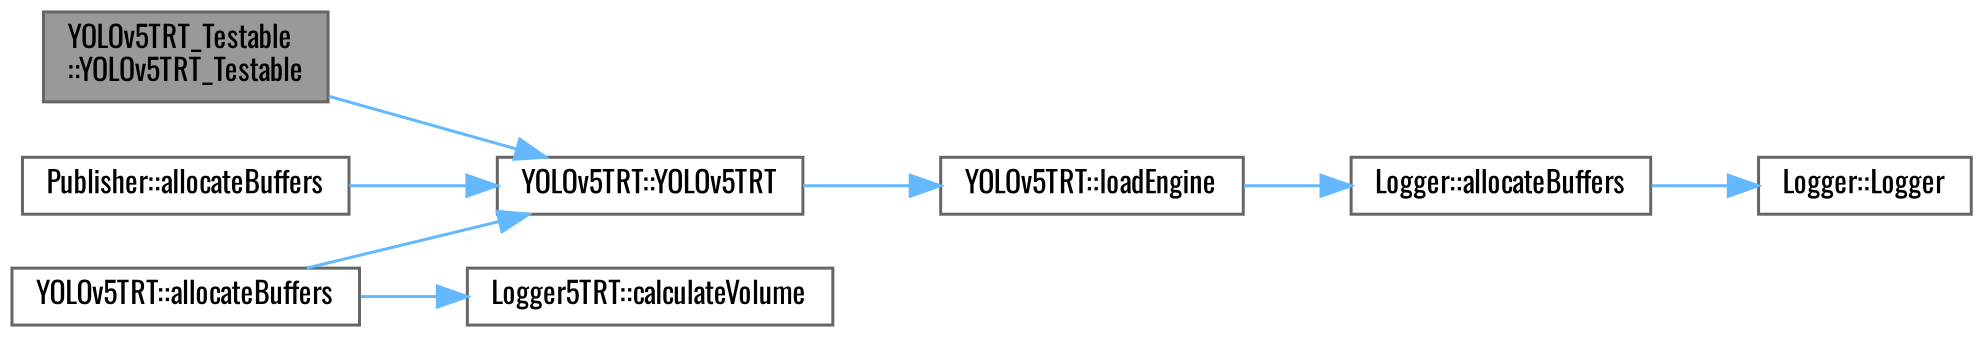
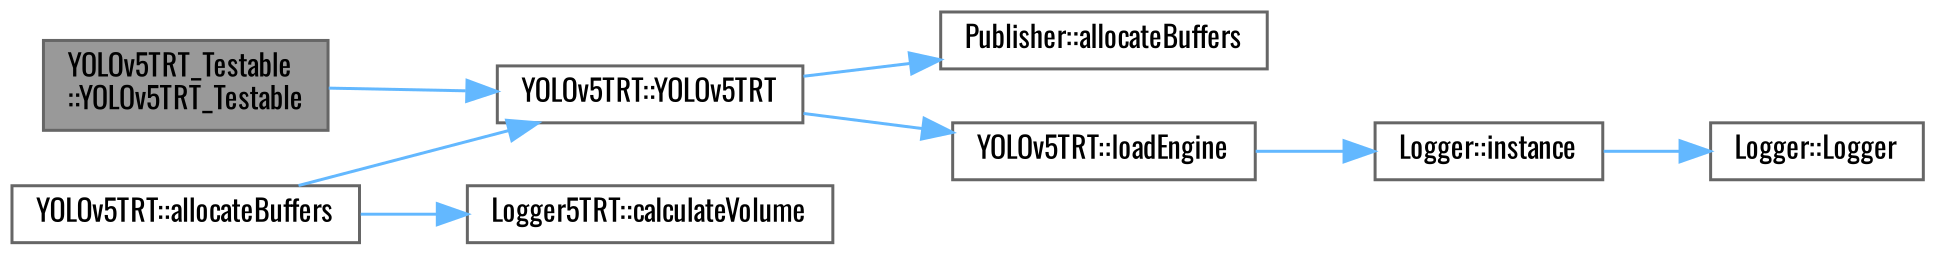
(408, 186) -> (856, 70)
(1501, 186) -> (1489, 151)
